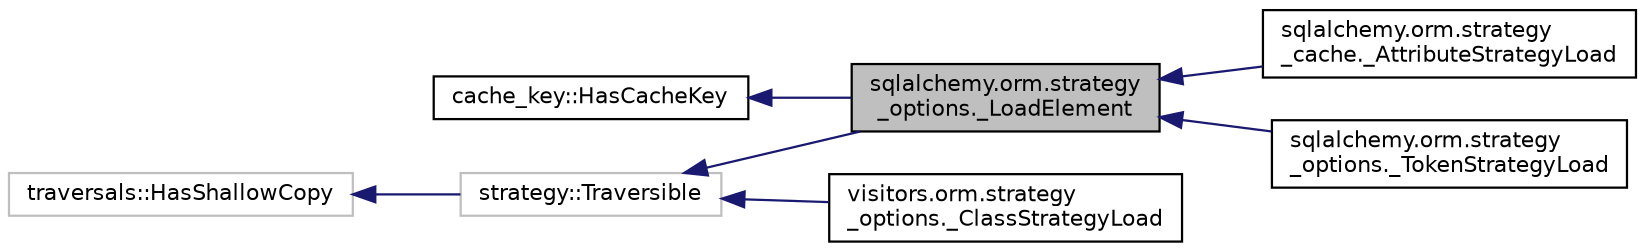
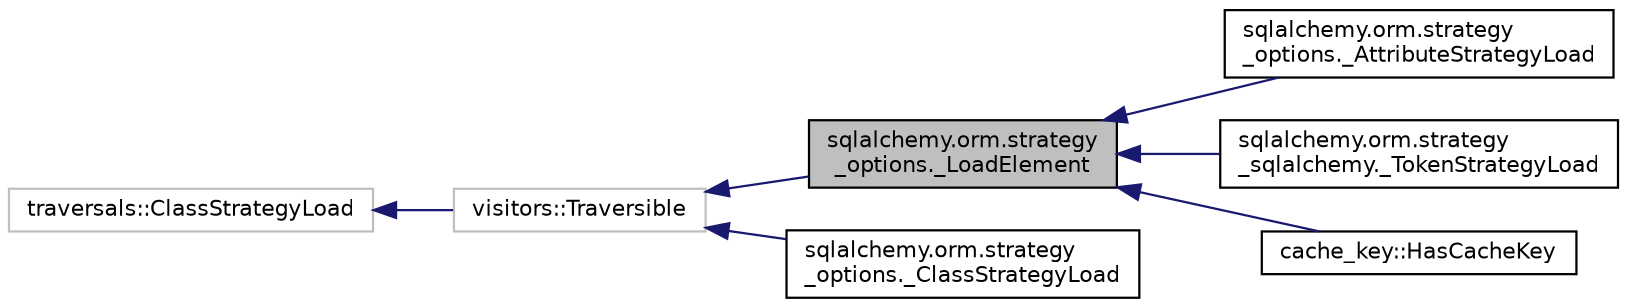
(1449, 44) -> (1419, 44)
(812, 98) -> (1229, 212)
(1449, 154) -> (1419, 154)
(181, 194) -> (191, 210)
(591, 194) -> (580, 210)
(1006, 208) -> (963, 264)
